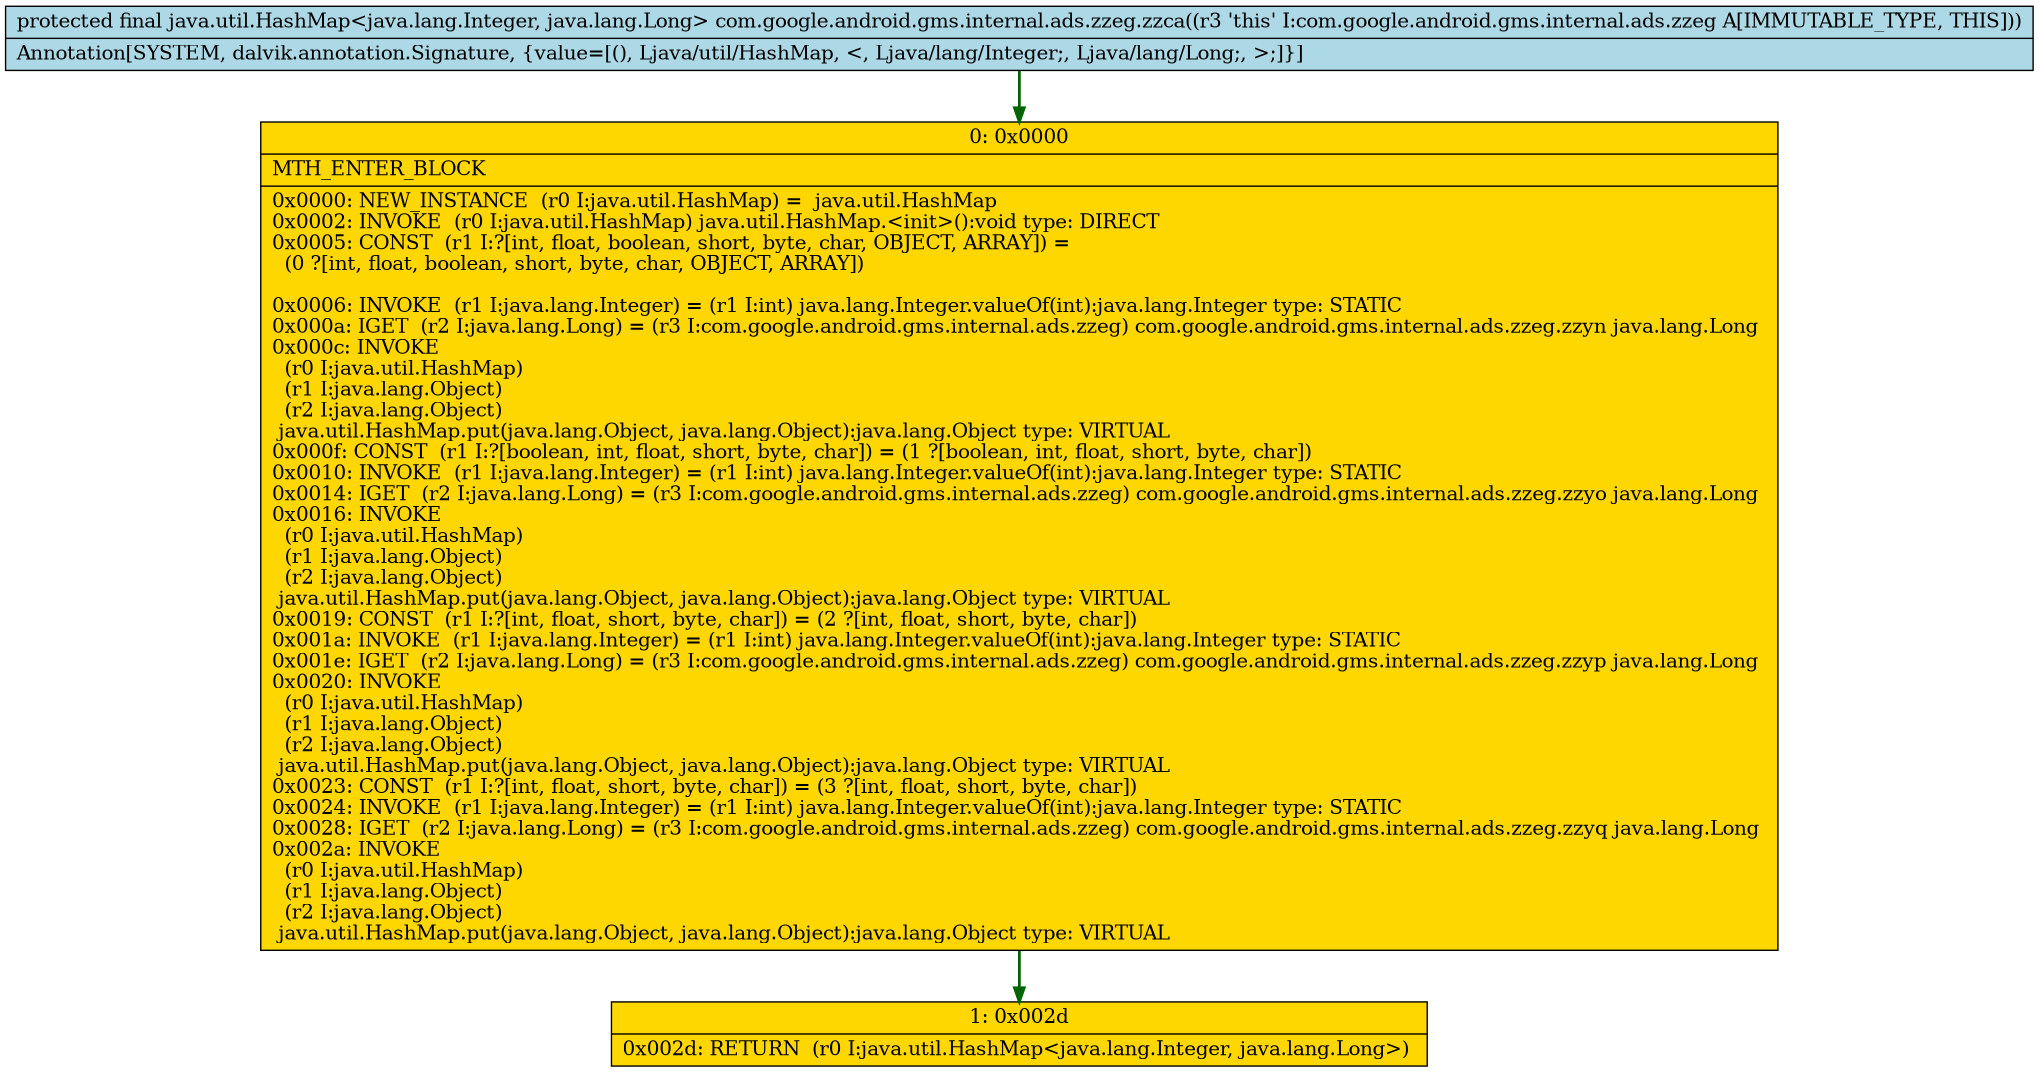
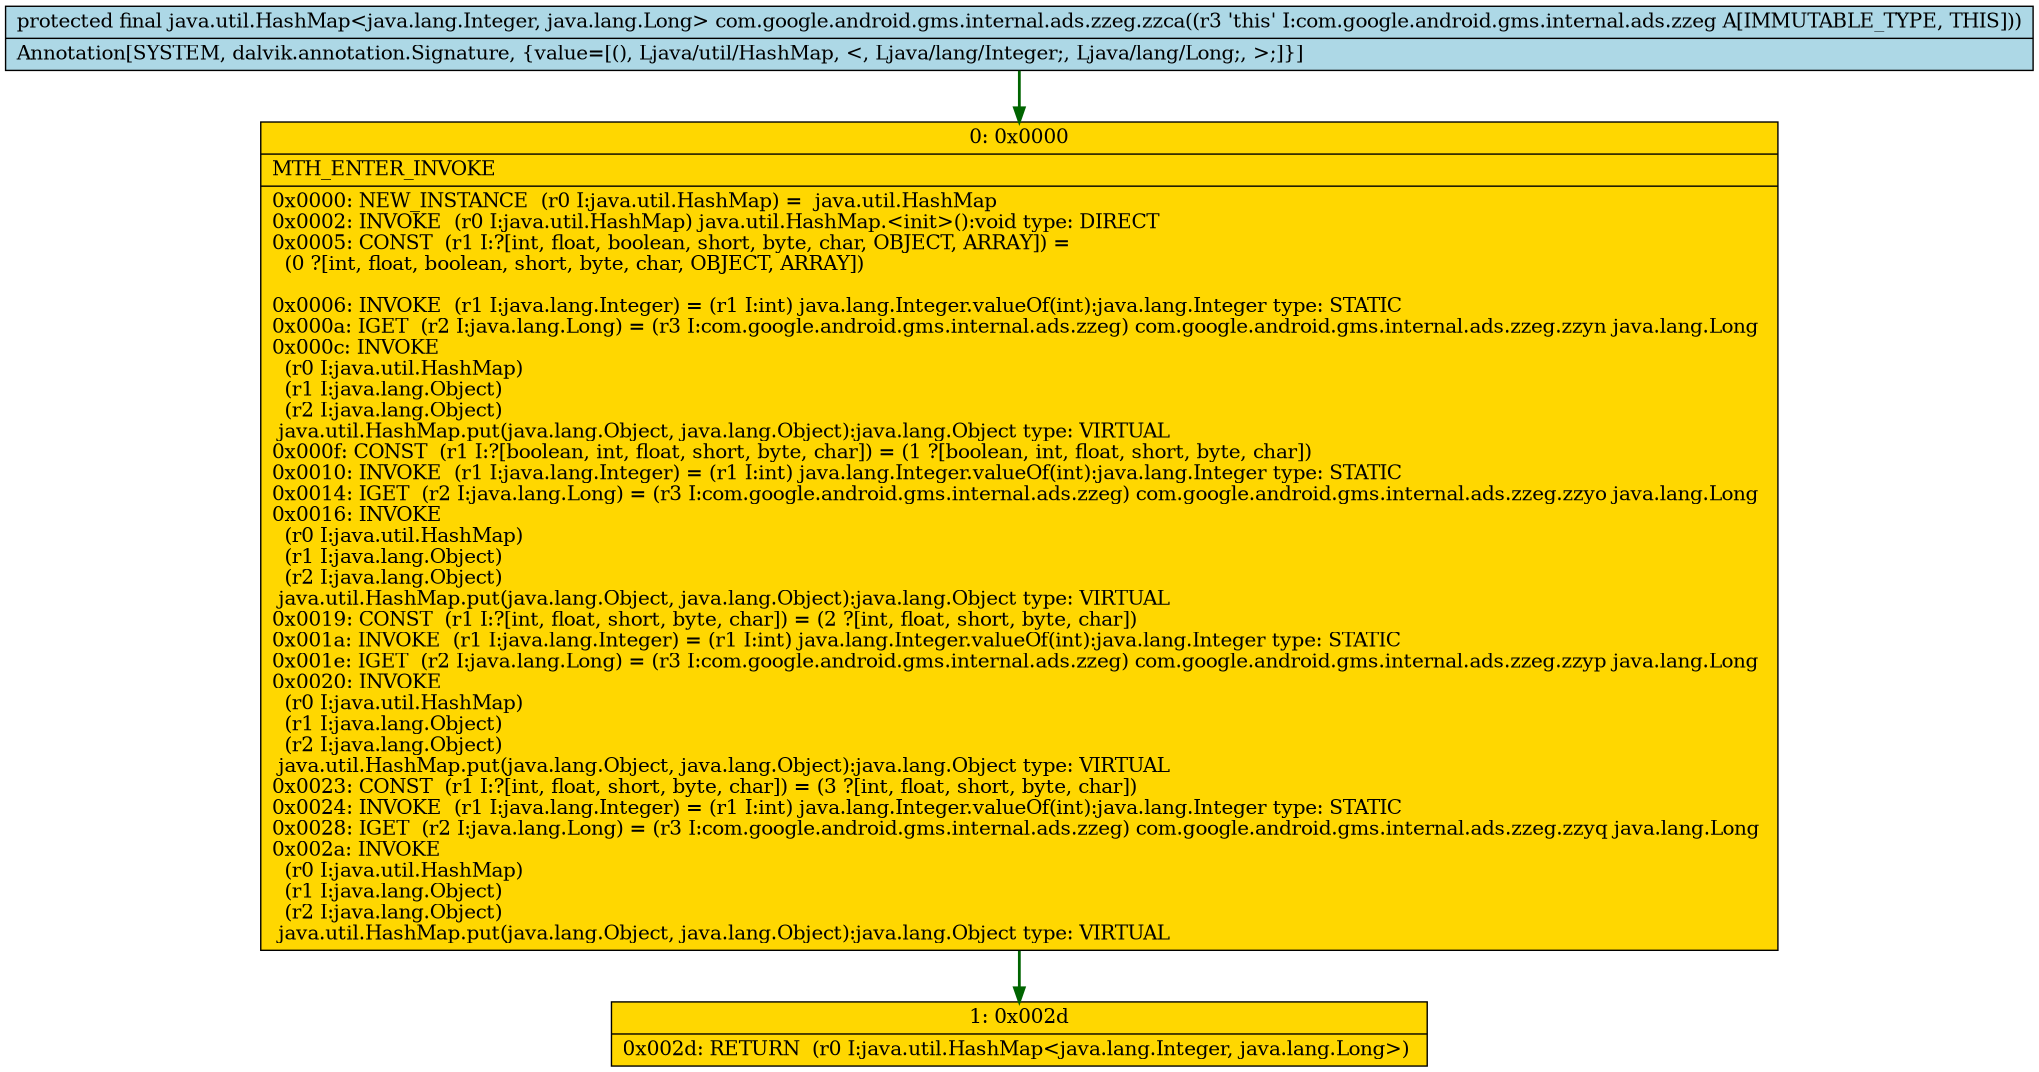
(379, 169) -> (384, 169)
